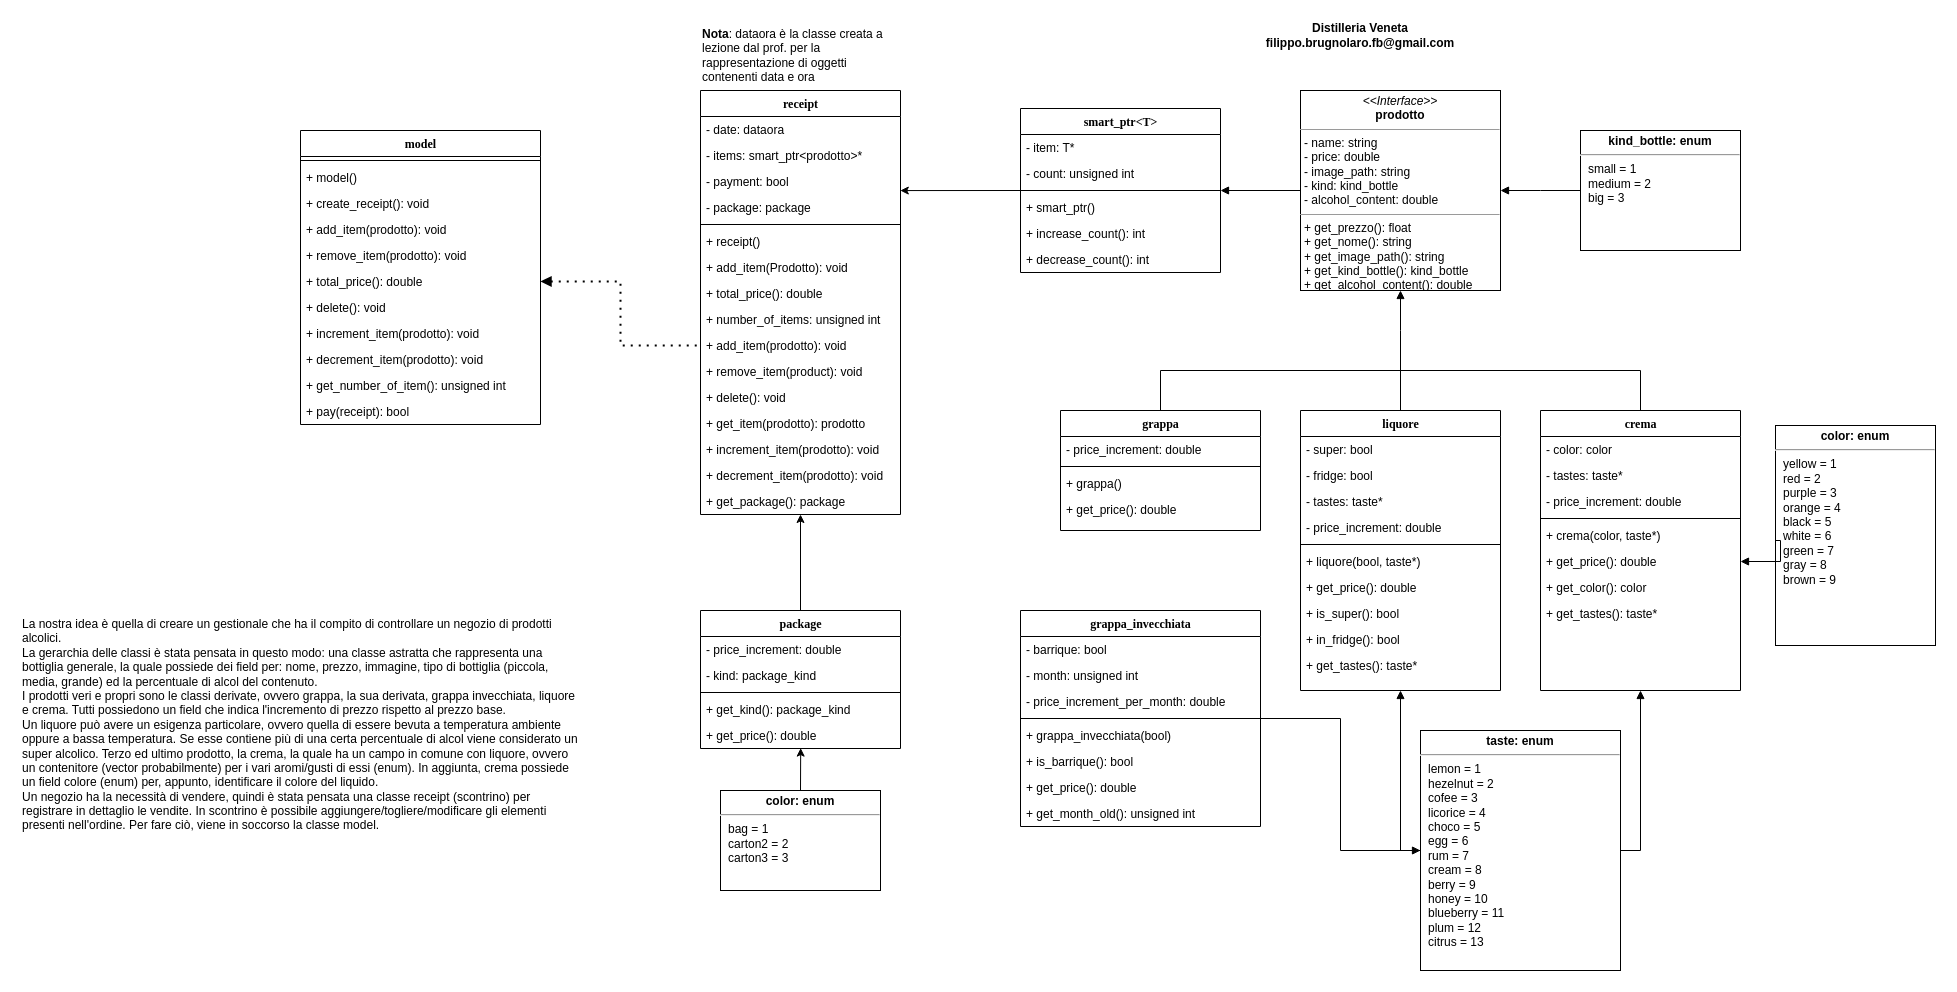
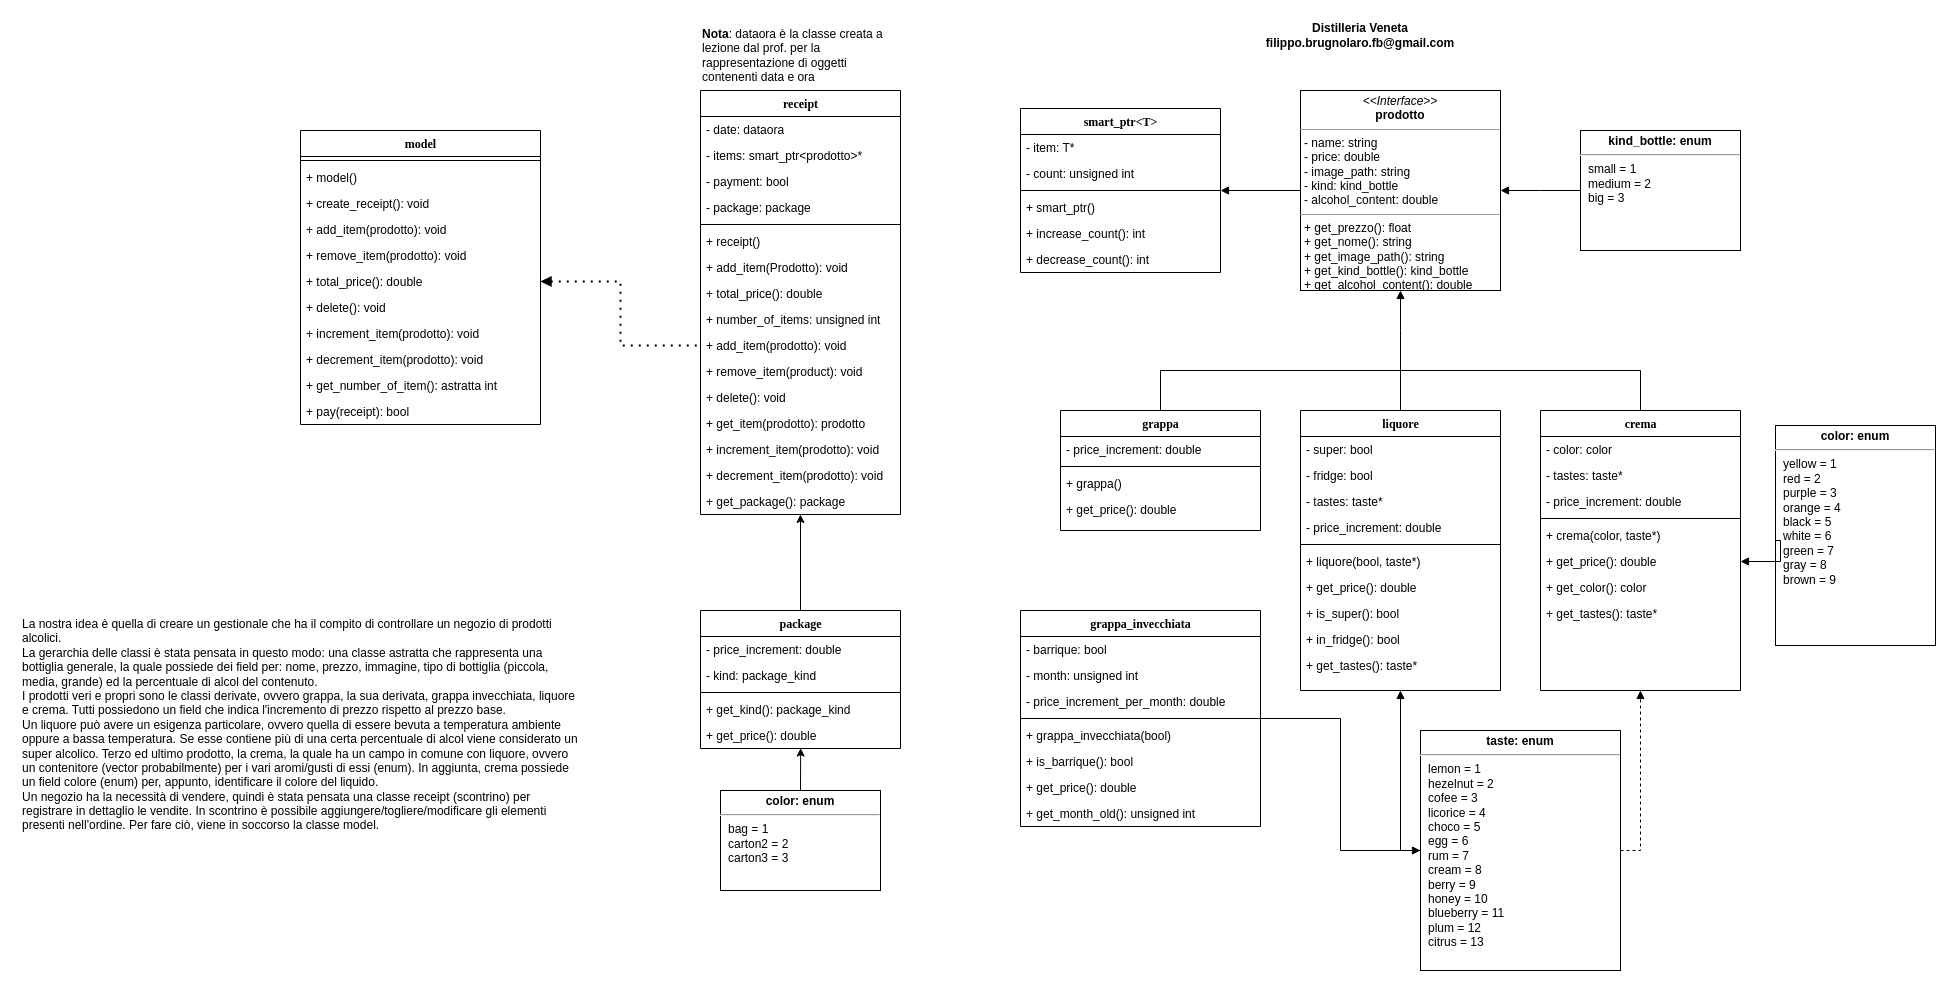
(963, 191) -> none
(416, 386) -> (418, 386)
(1641, 785) -> (1641, 785)
